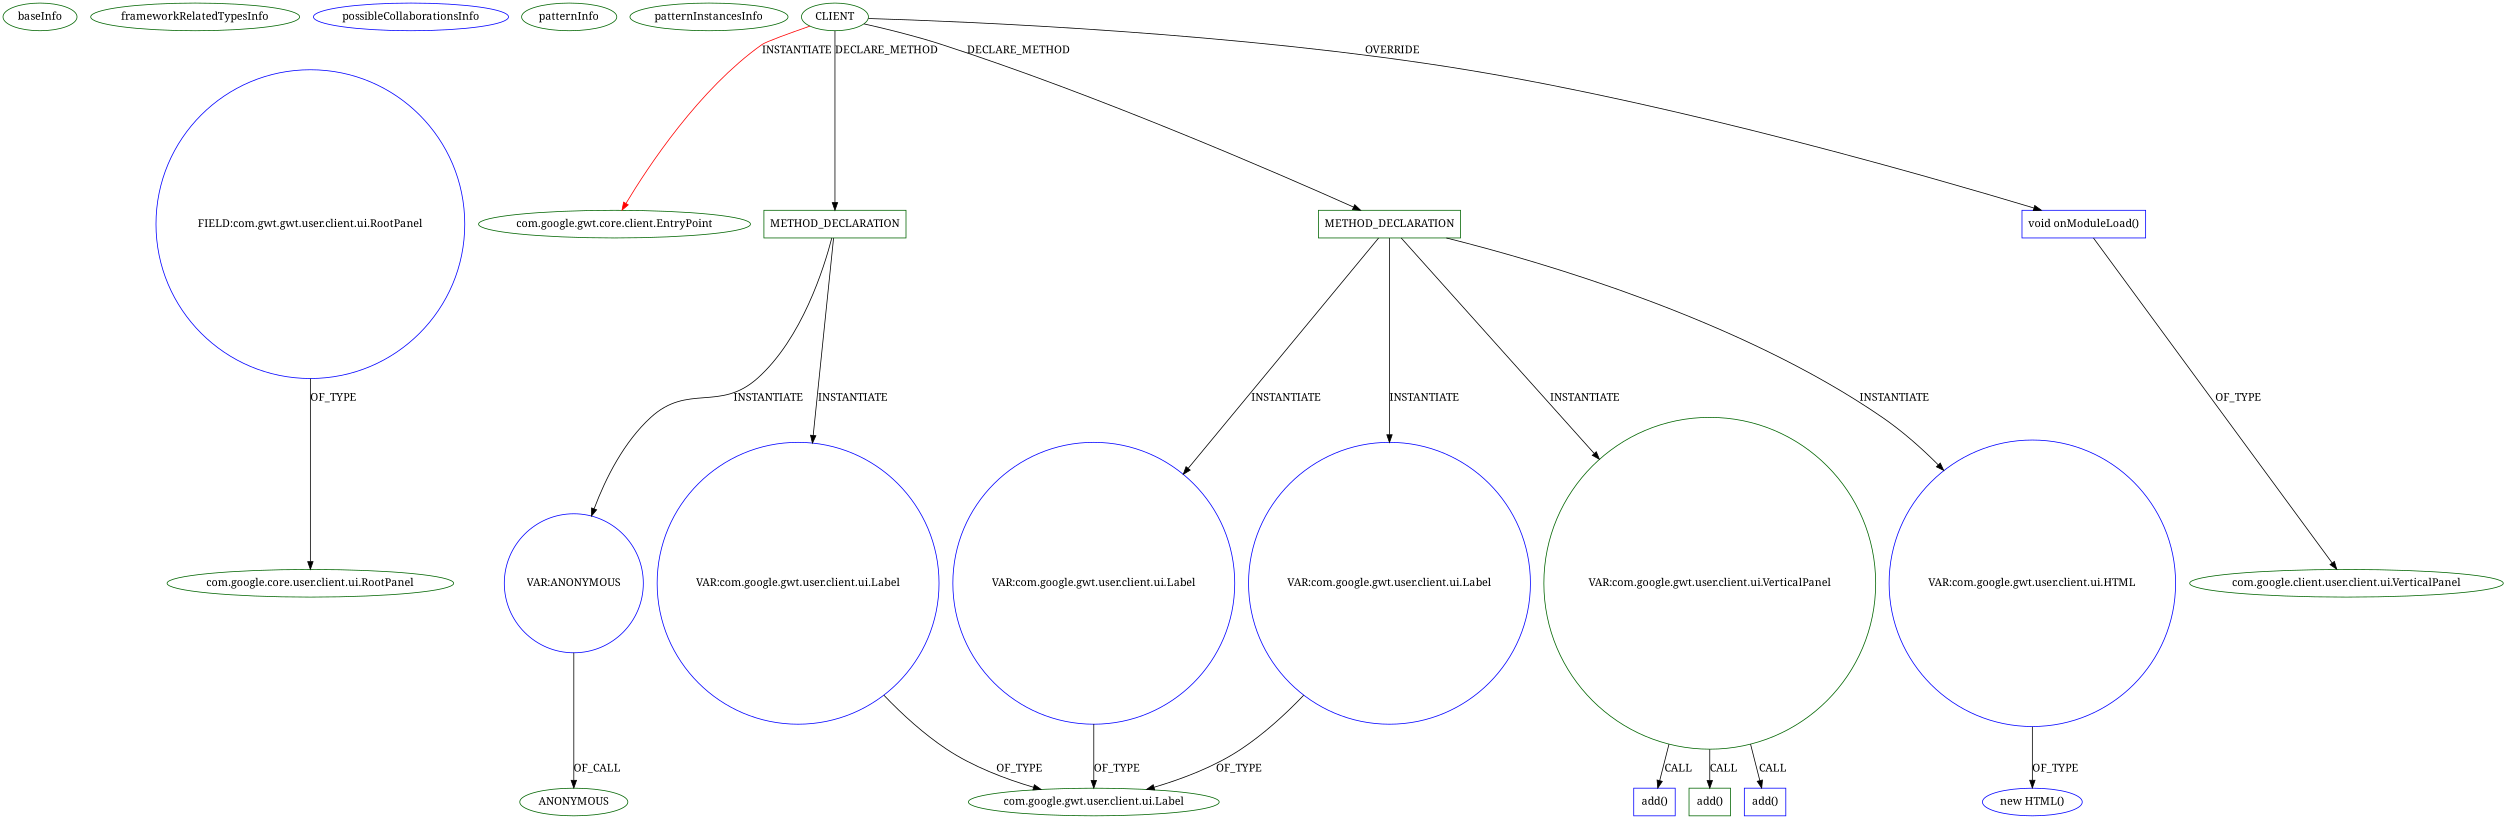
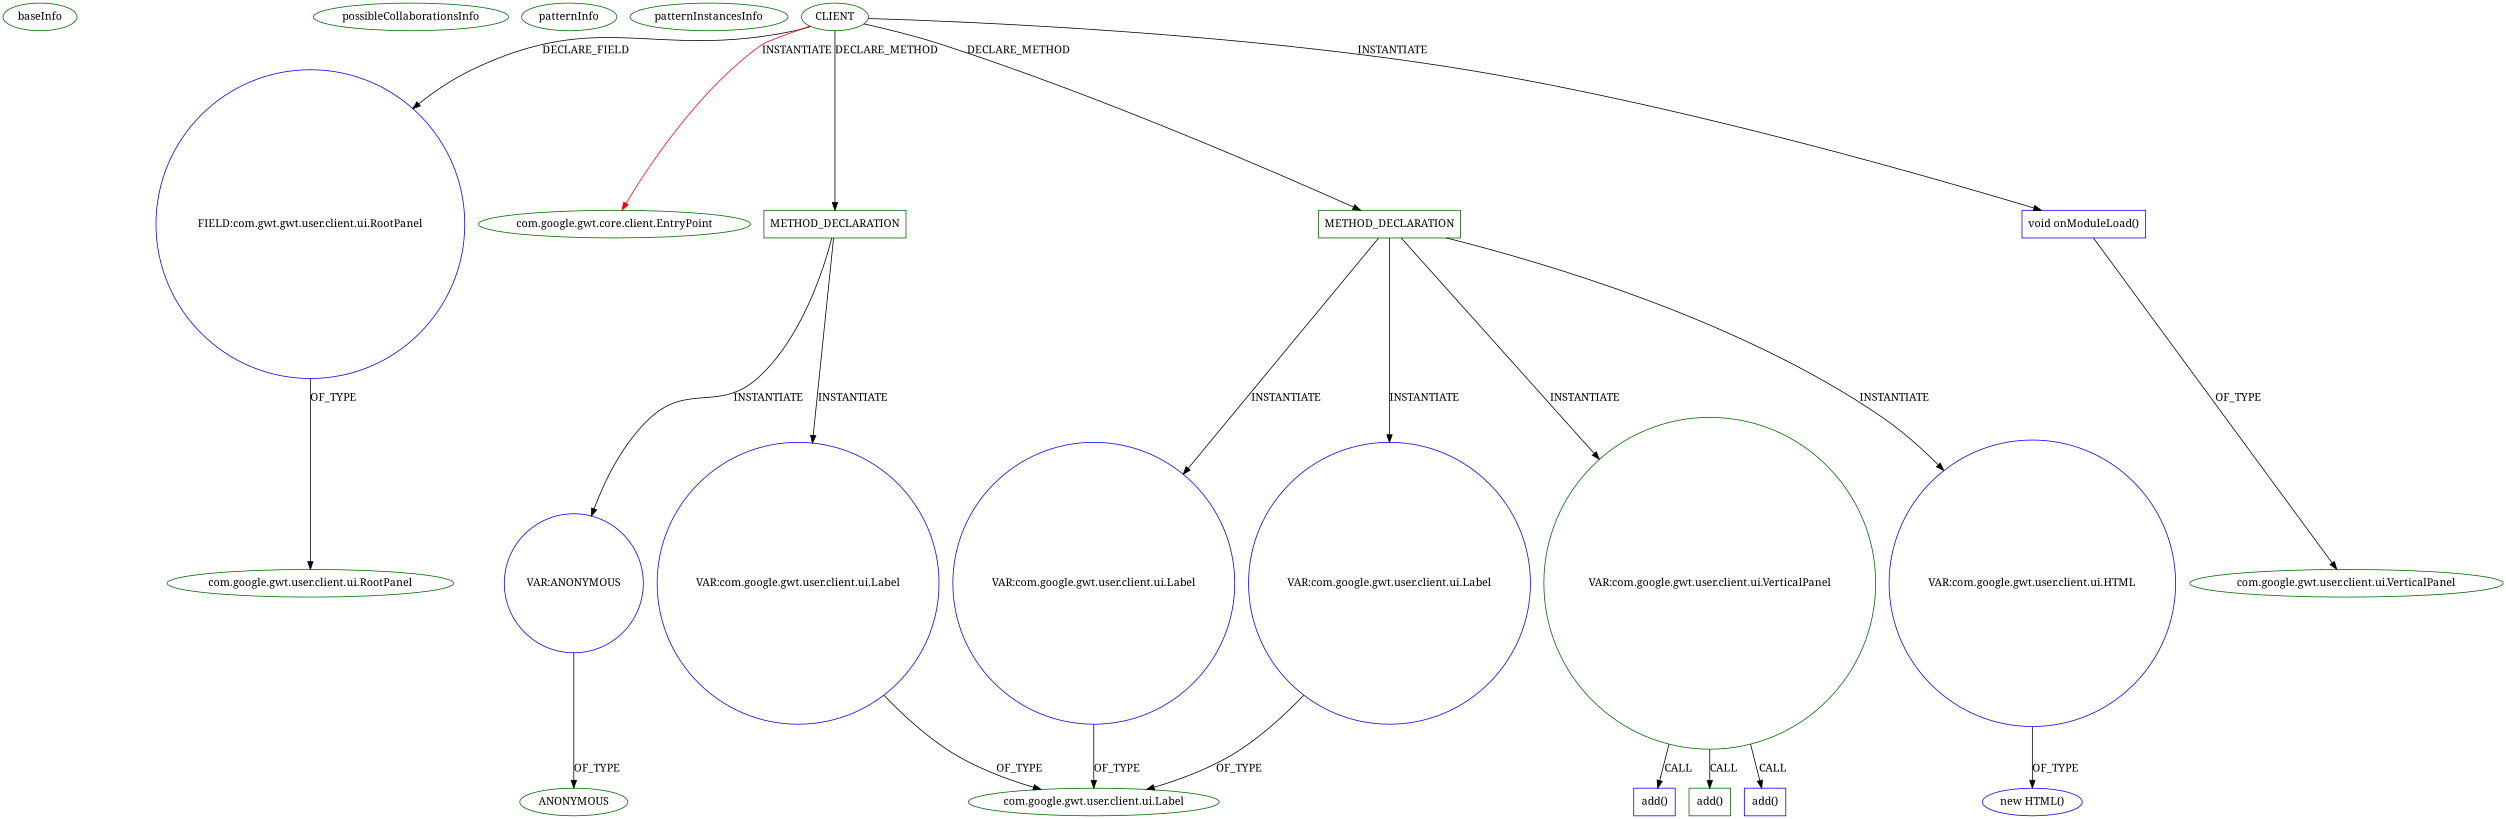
(195, 17) -> none
(411, 17) -> (411, 17)
none -> (608, 38)
(1393, 50) -> (1393, 50)
(310, 583) -> (310, 583)
(2346, 583) -> (2346, 583)
(597, 769) -> (597, 769)
